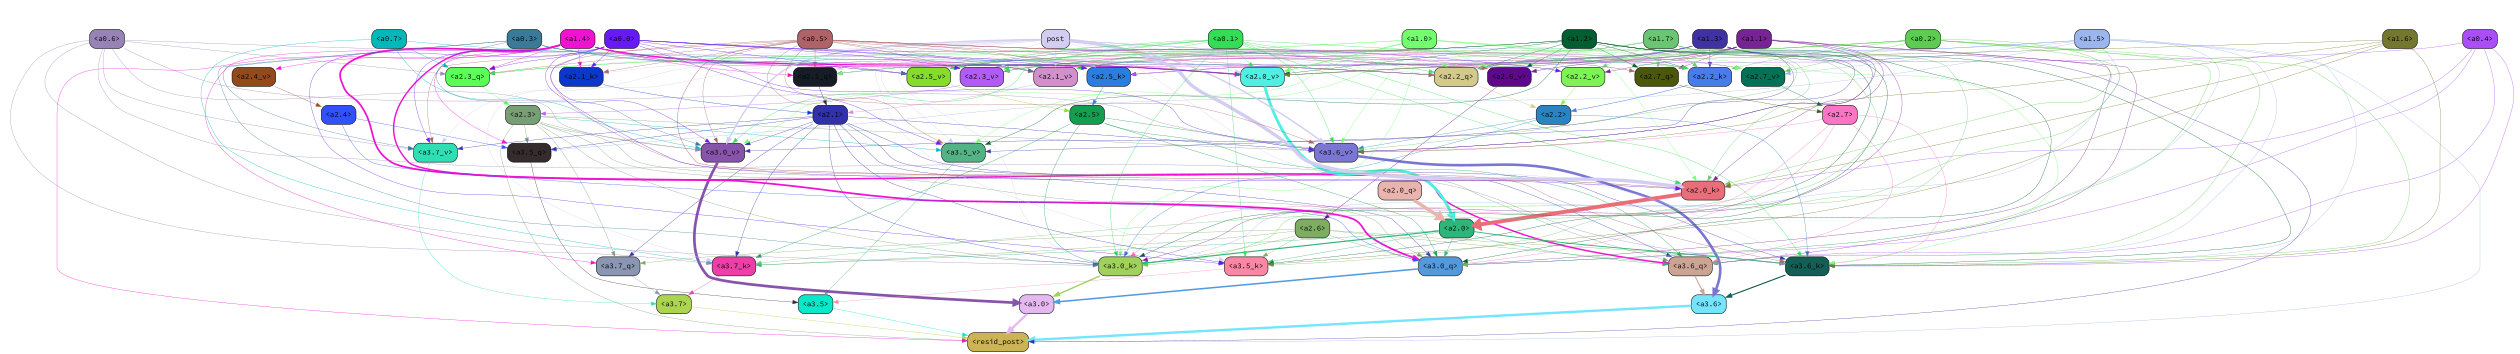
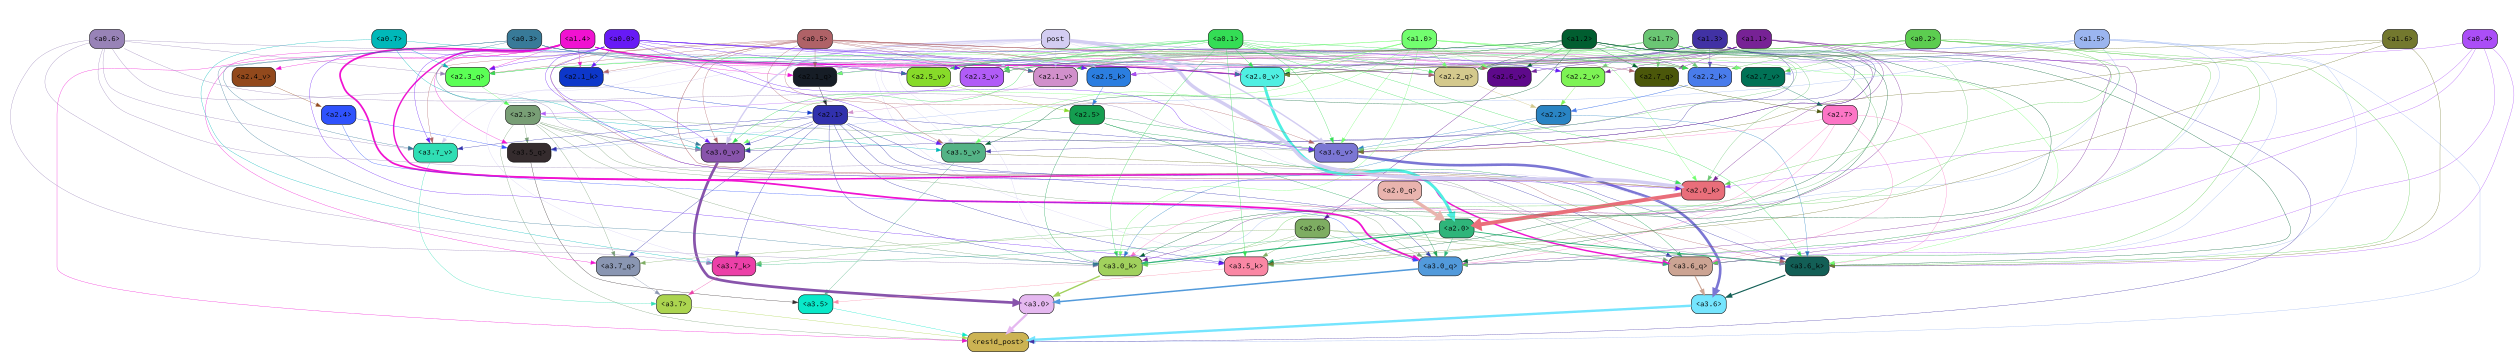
(2057, 119) -> (1193, 162)
(894, 203) -> (886, 136)
(1108, 247) -> none
